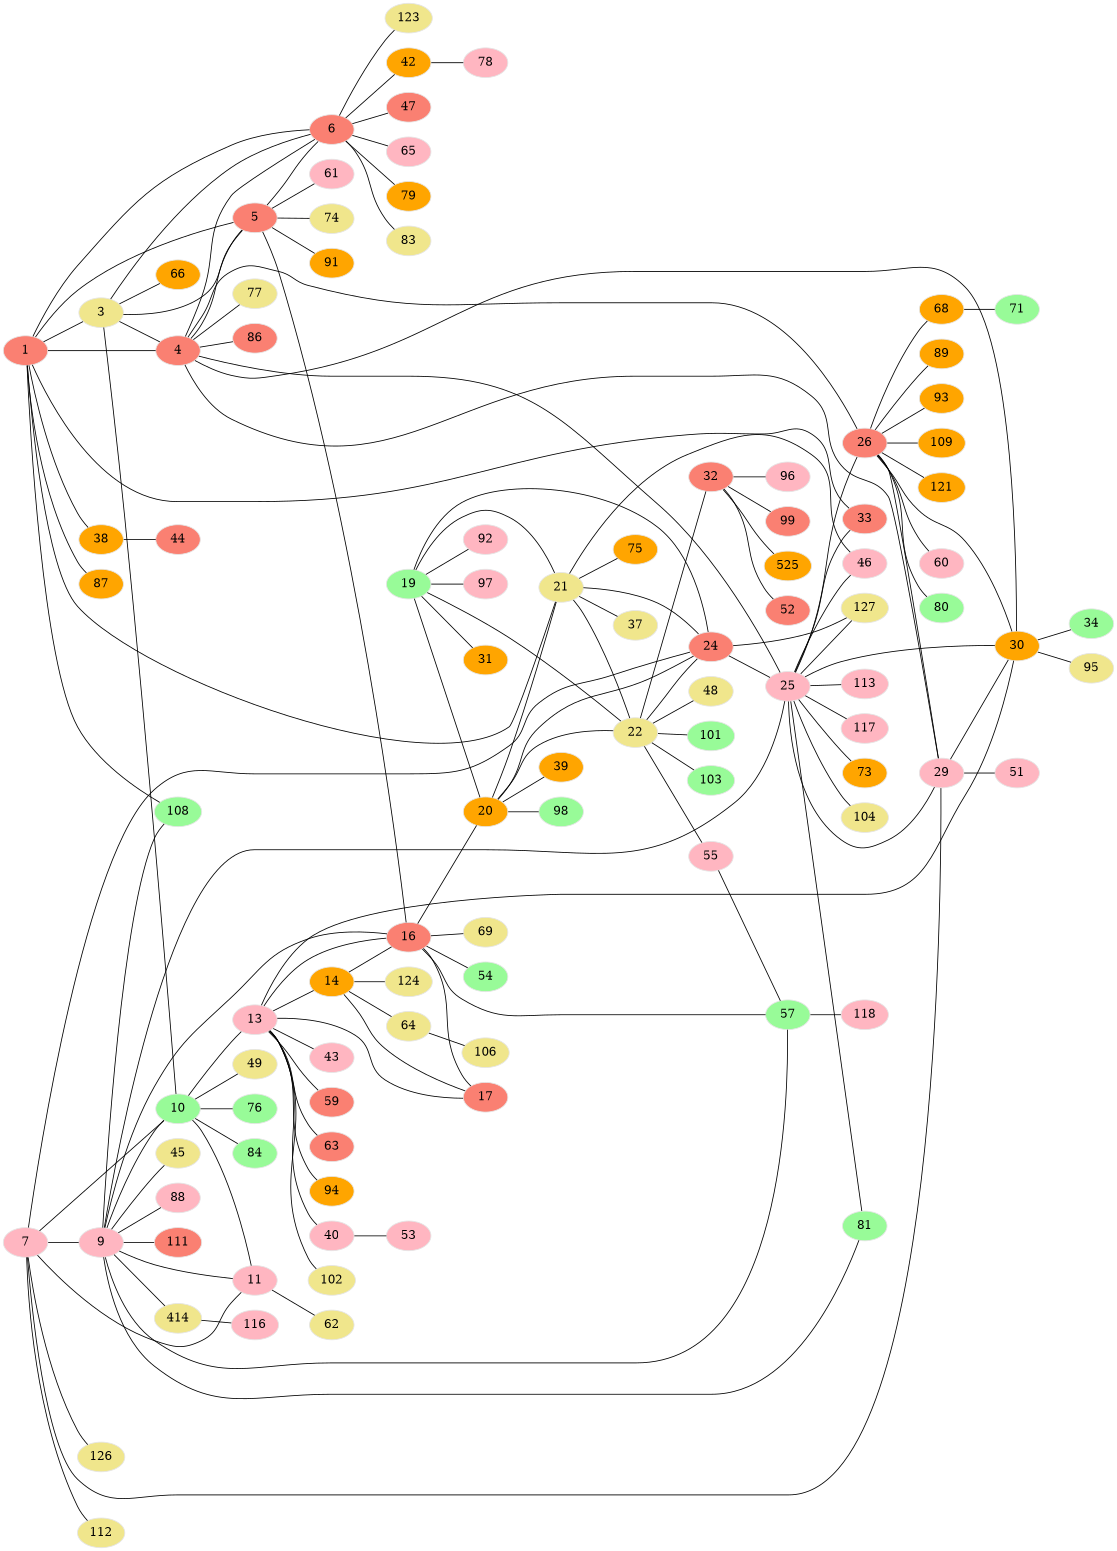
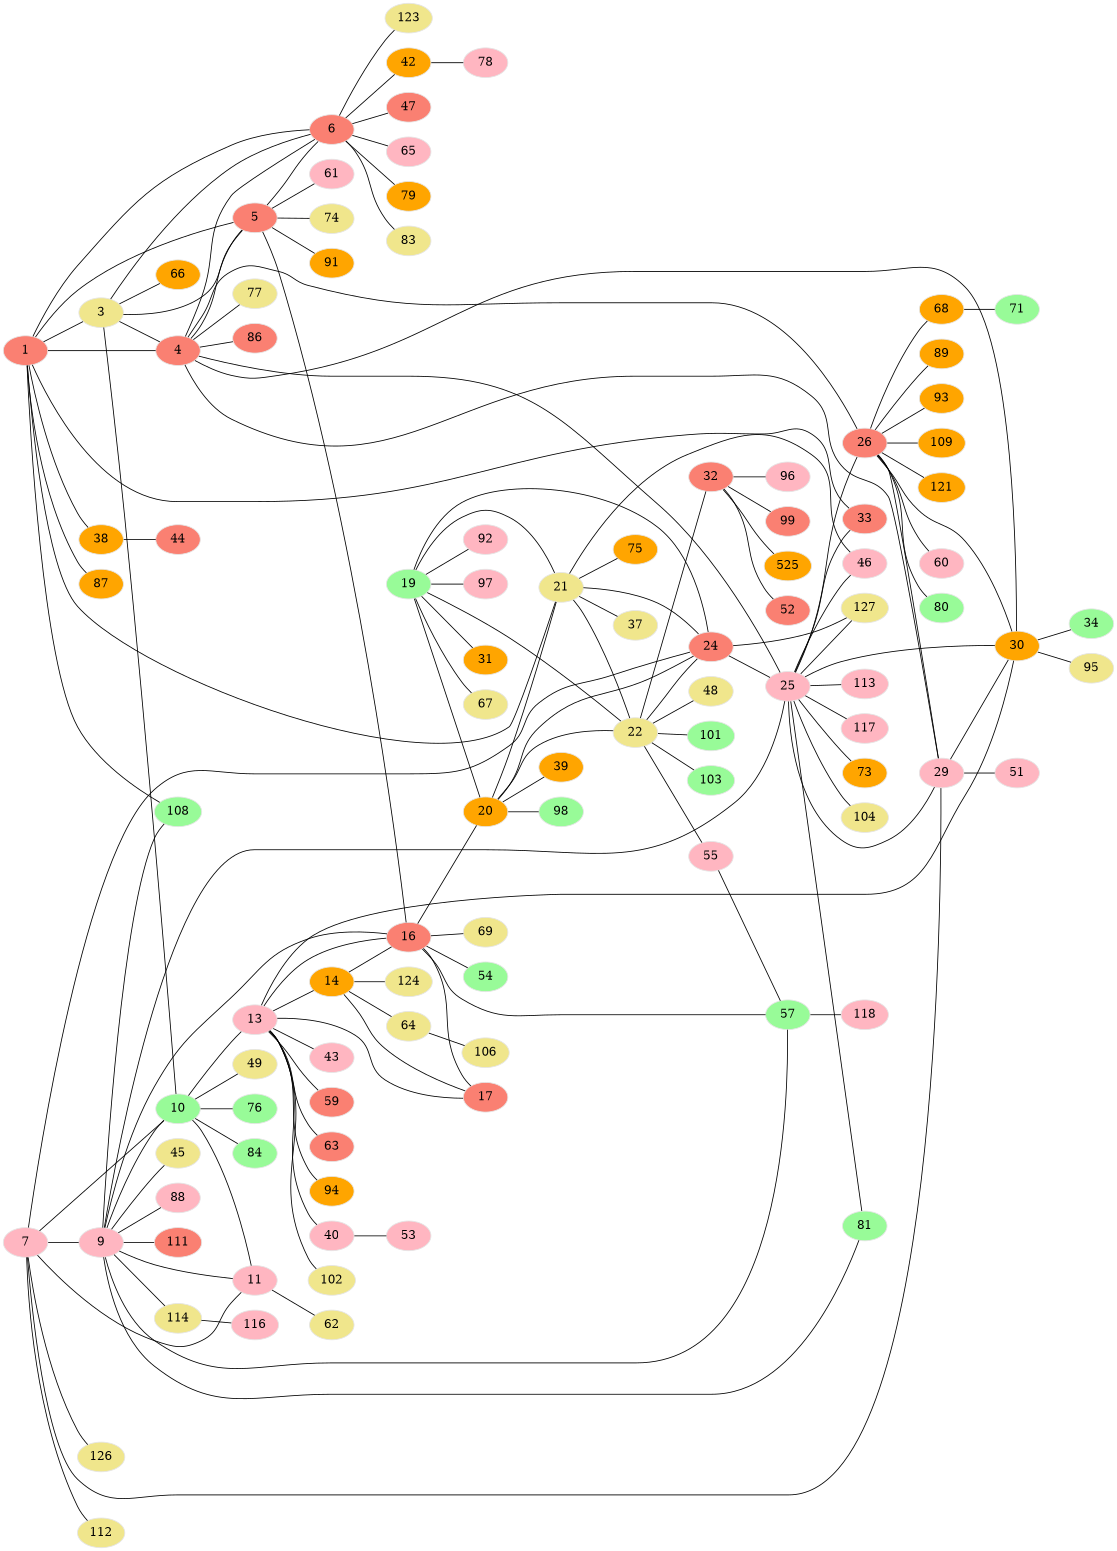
none -> (486, 705)
(178, 1318) -> (178, 1318)
